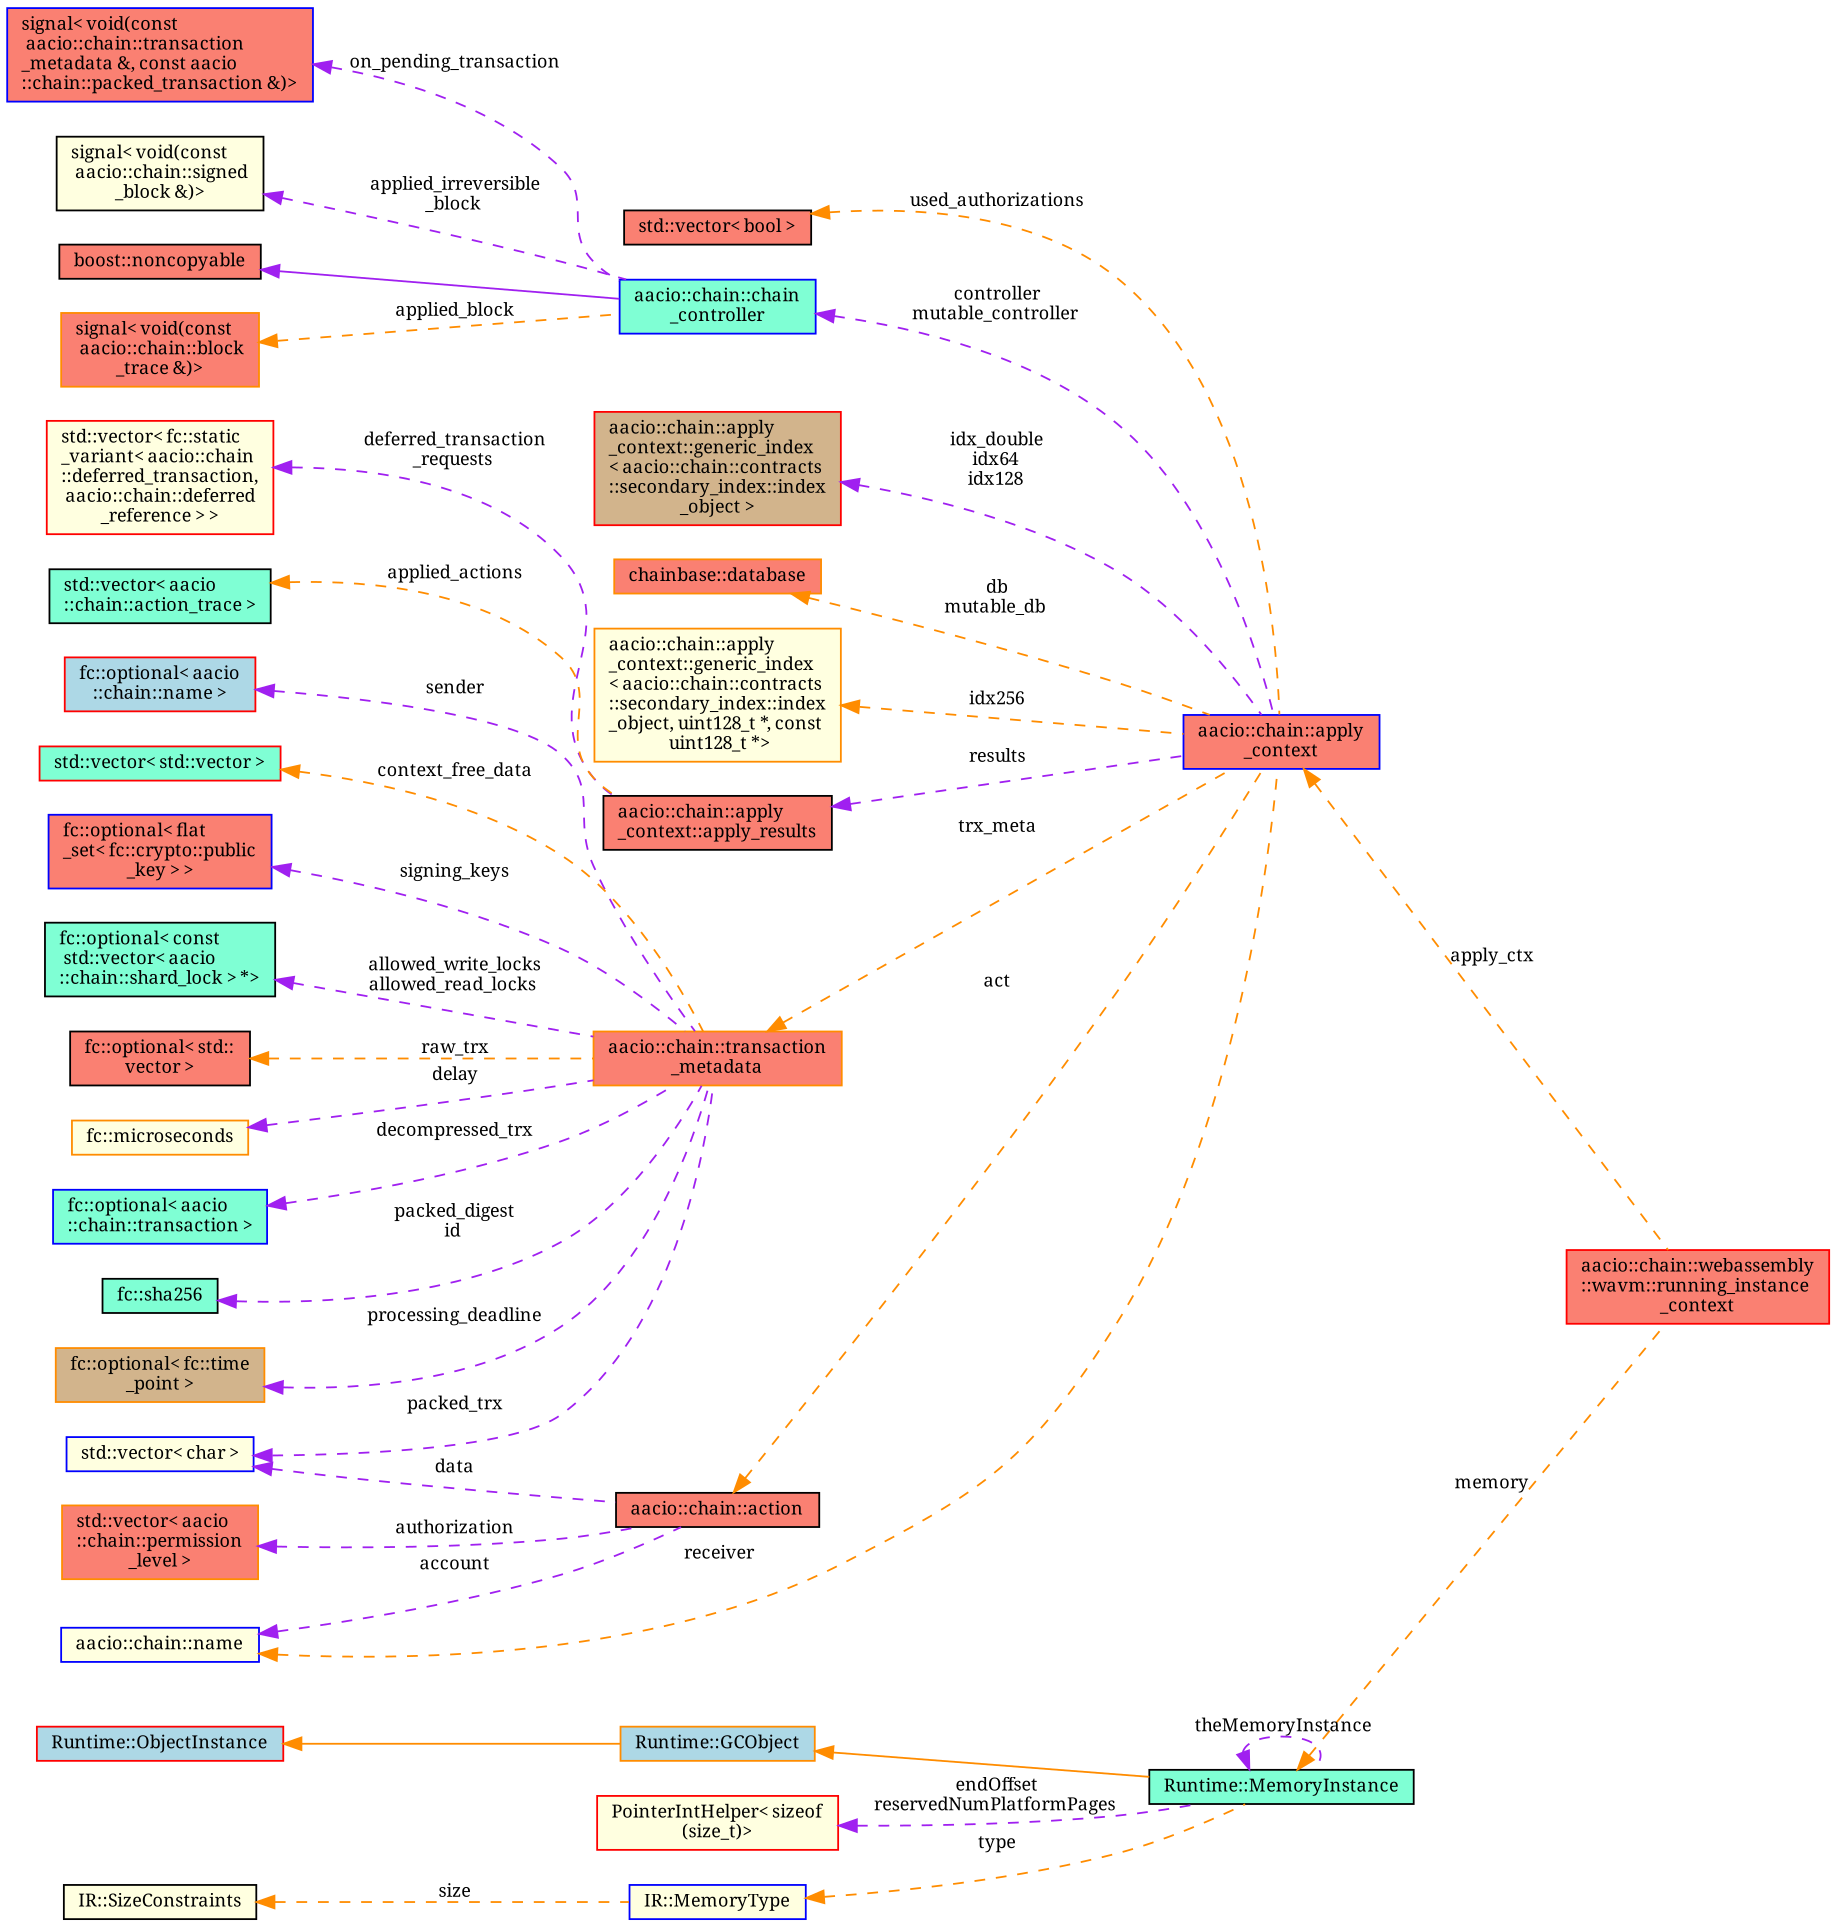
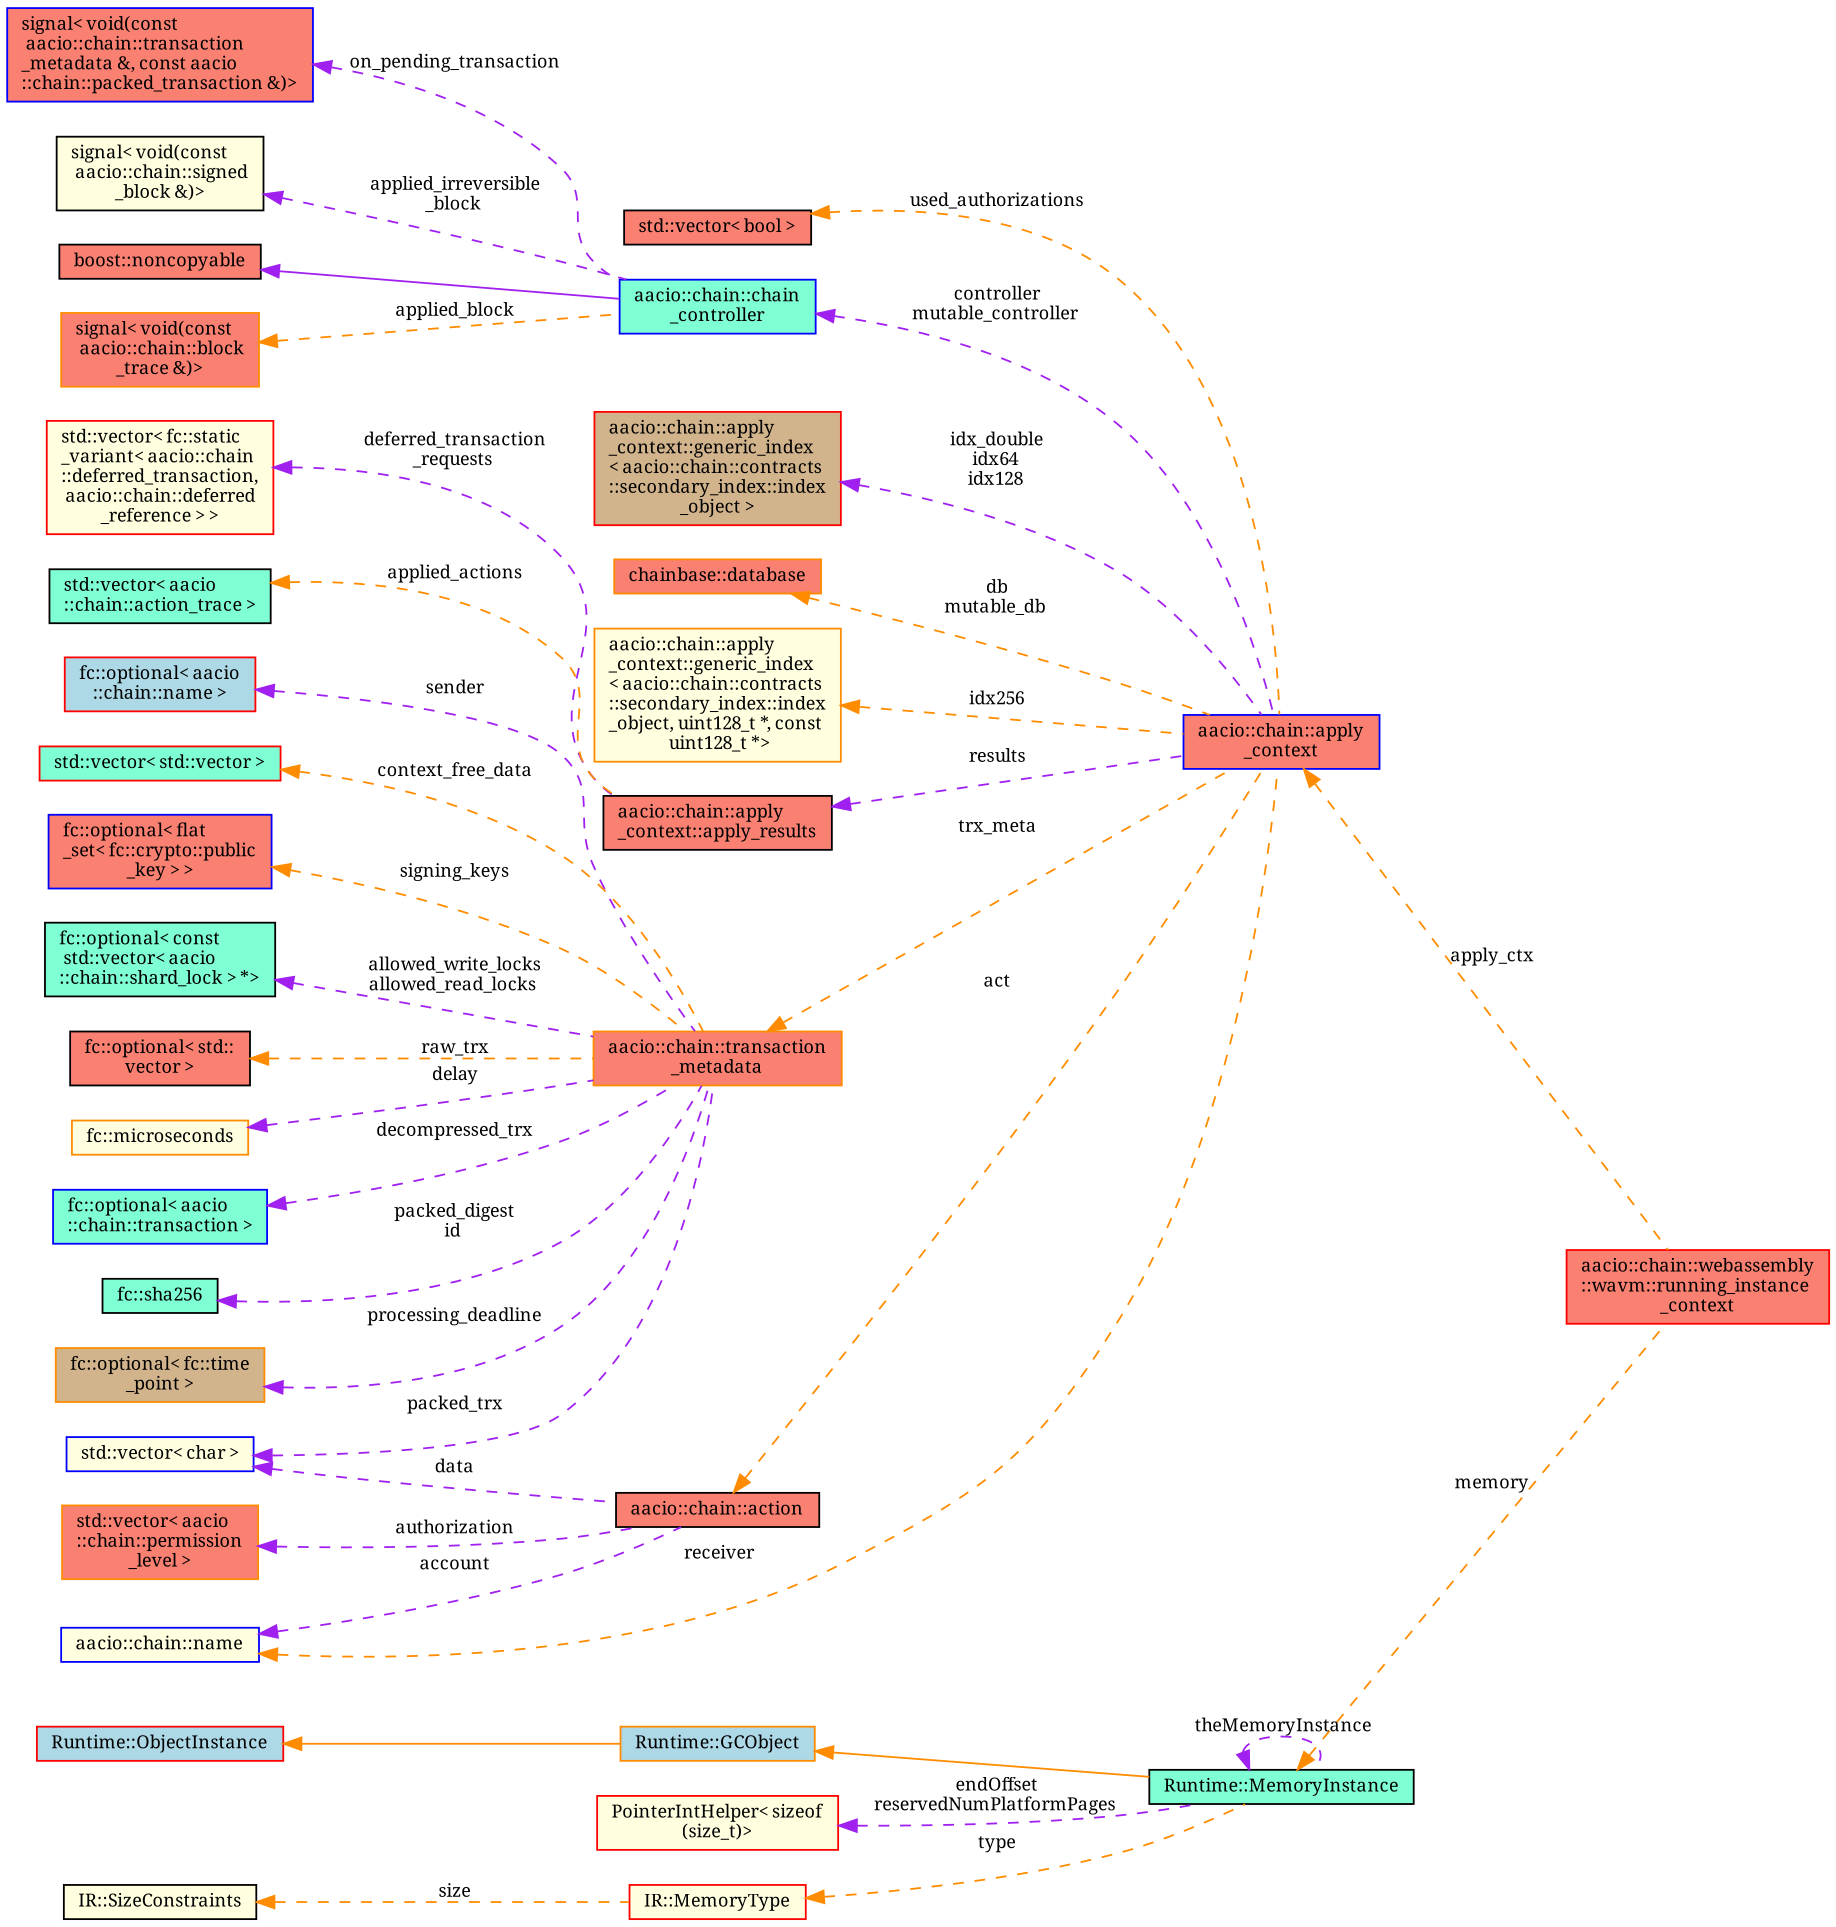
(499, 924) -> (499, 924)
(718, 1902) -> (718, 1902)
